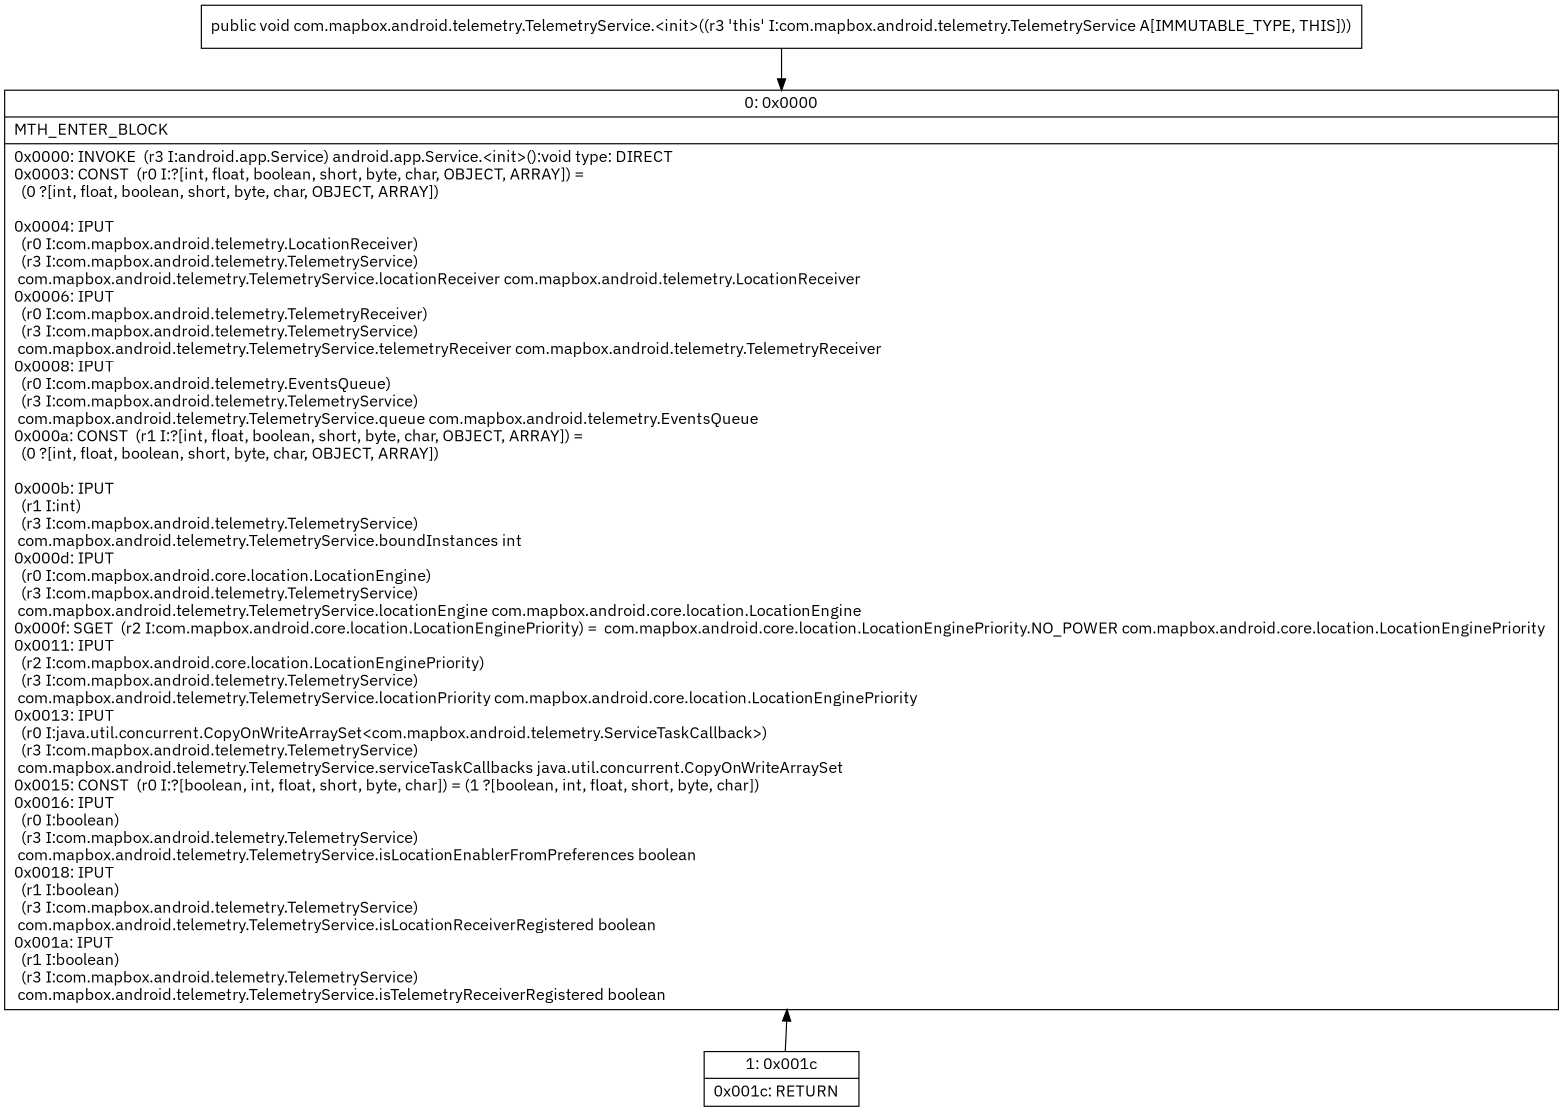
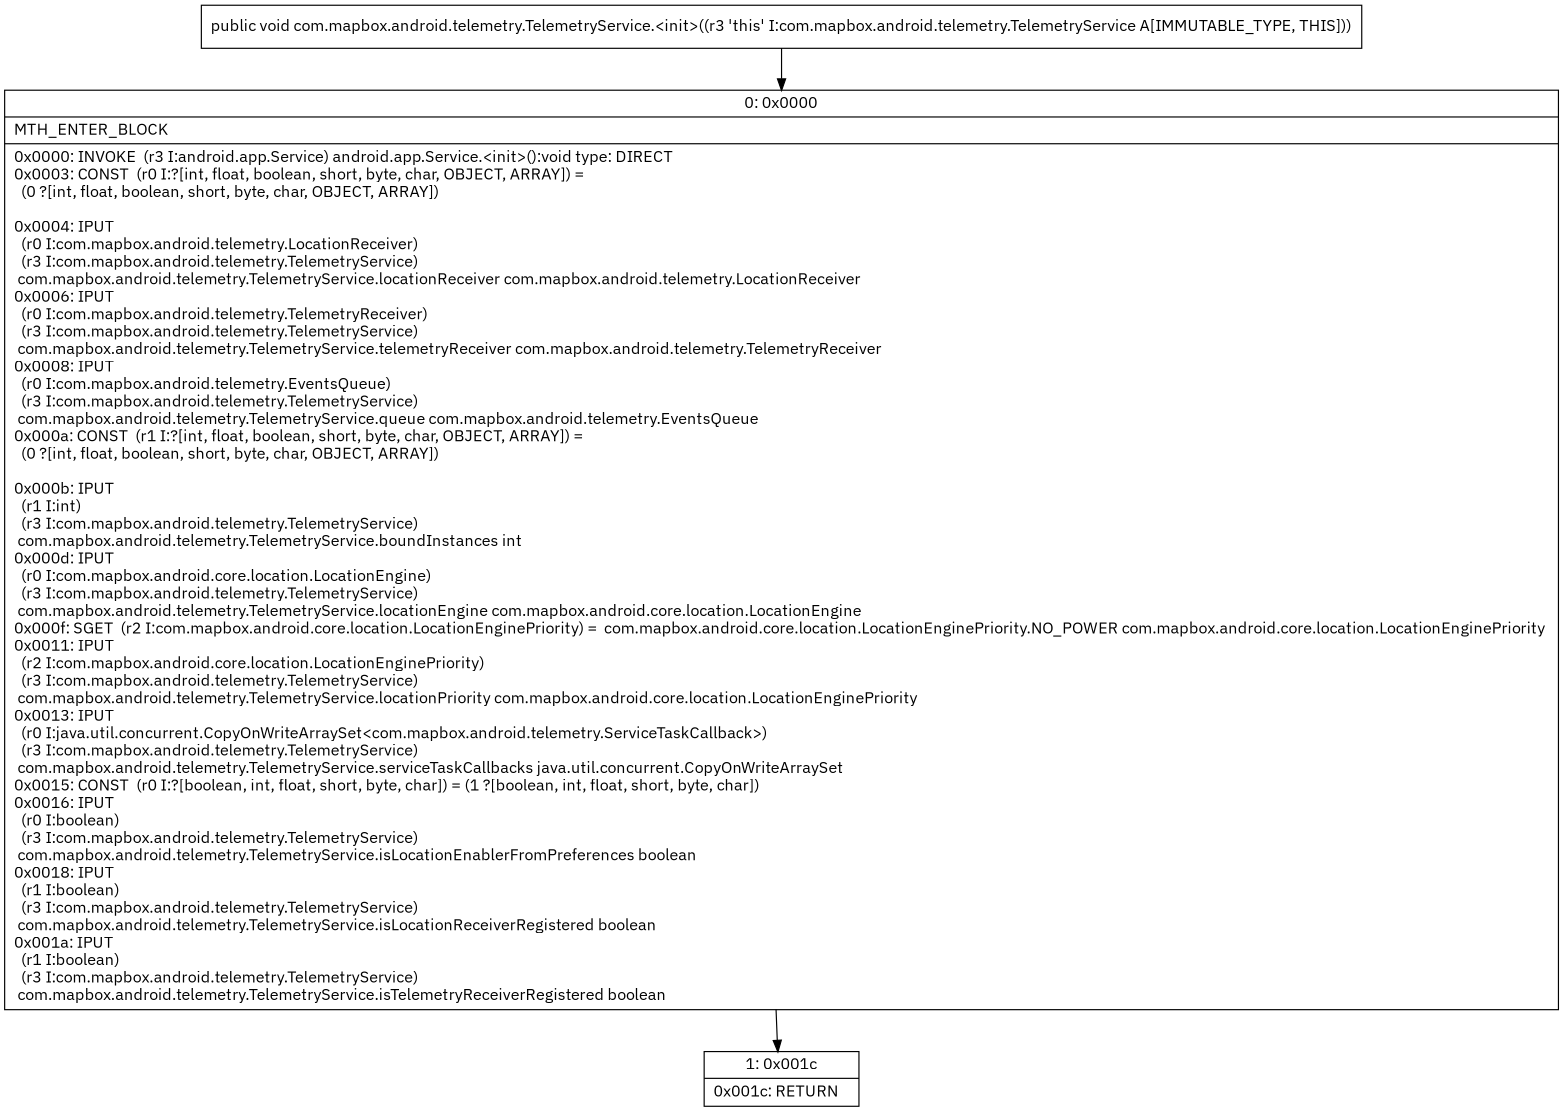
(786, 1037) -> (777, 1025)
